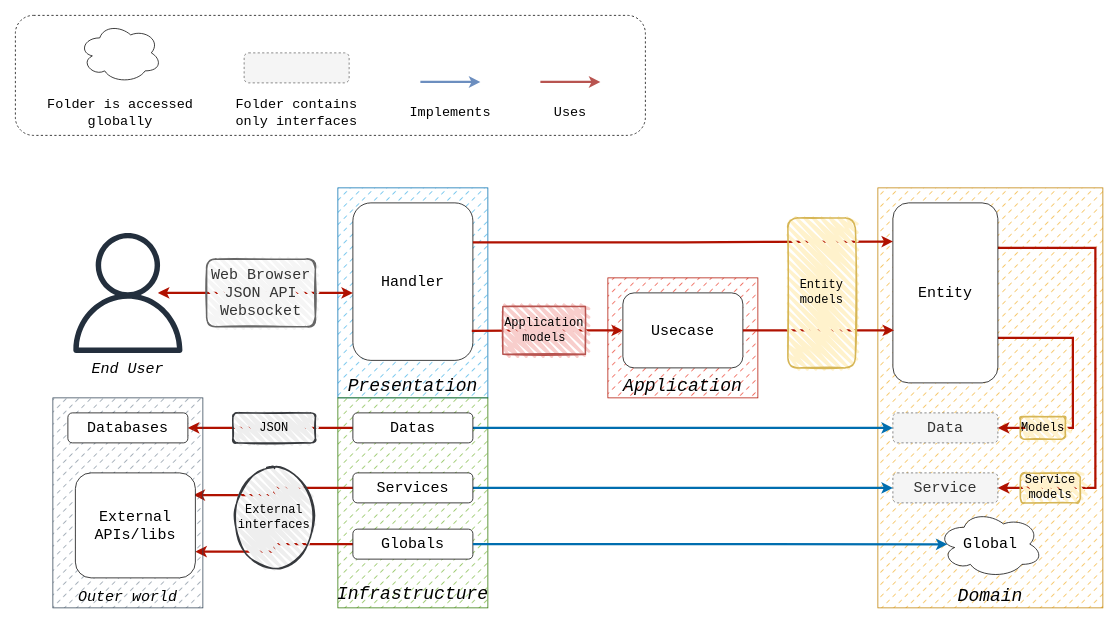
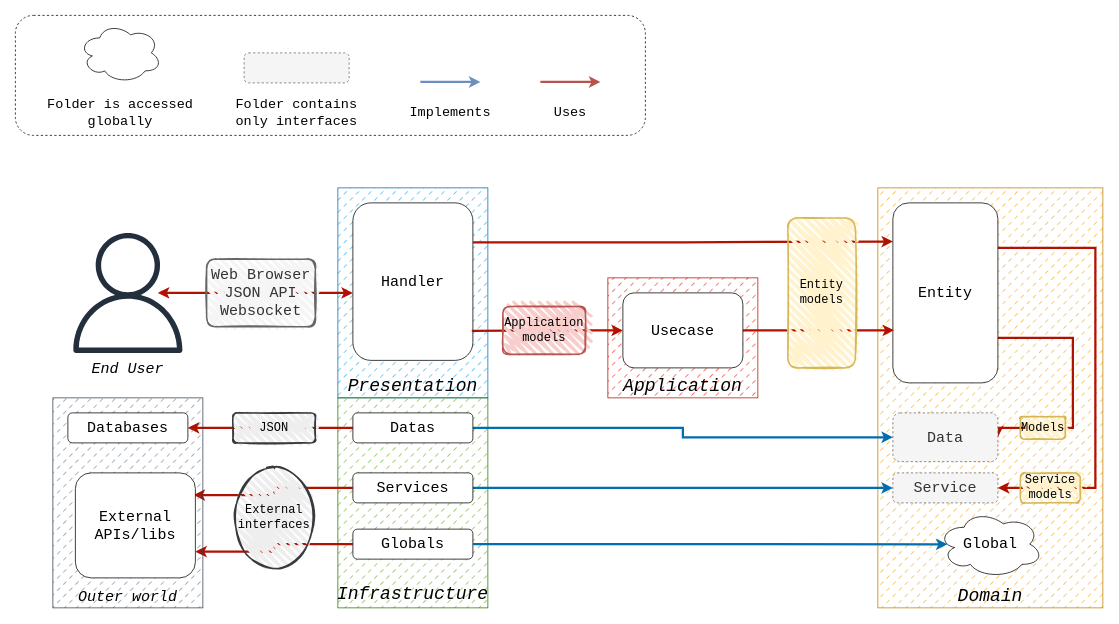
(544, 330) -> (544, 330)
(945, 428) -> (945, 437)
